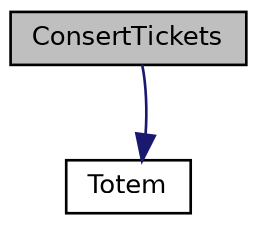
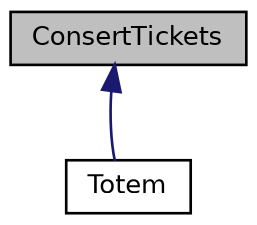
(146, 100) -> (111, 126)
